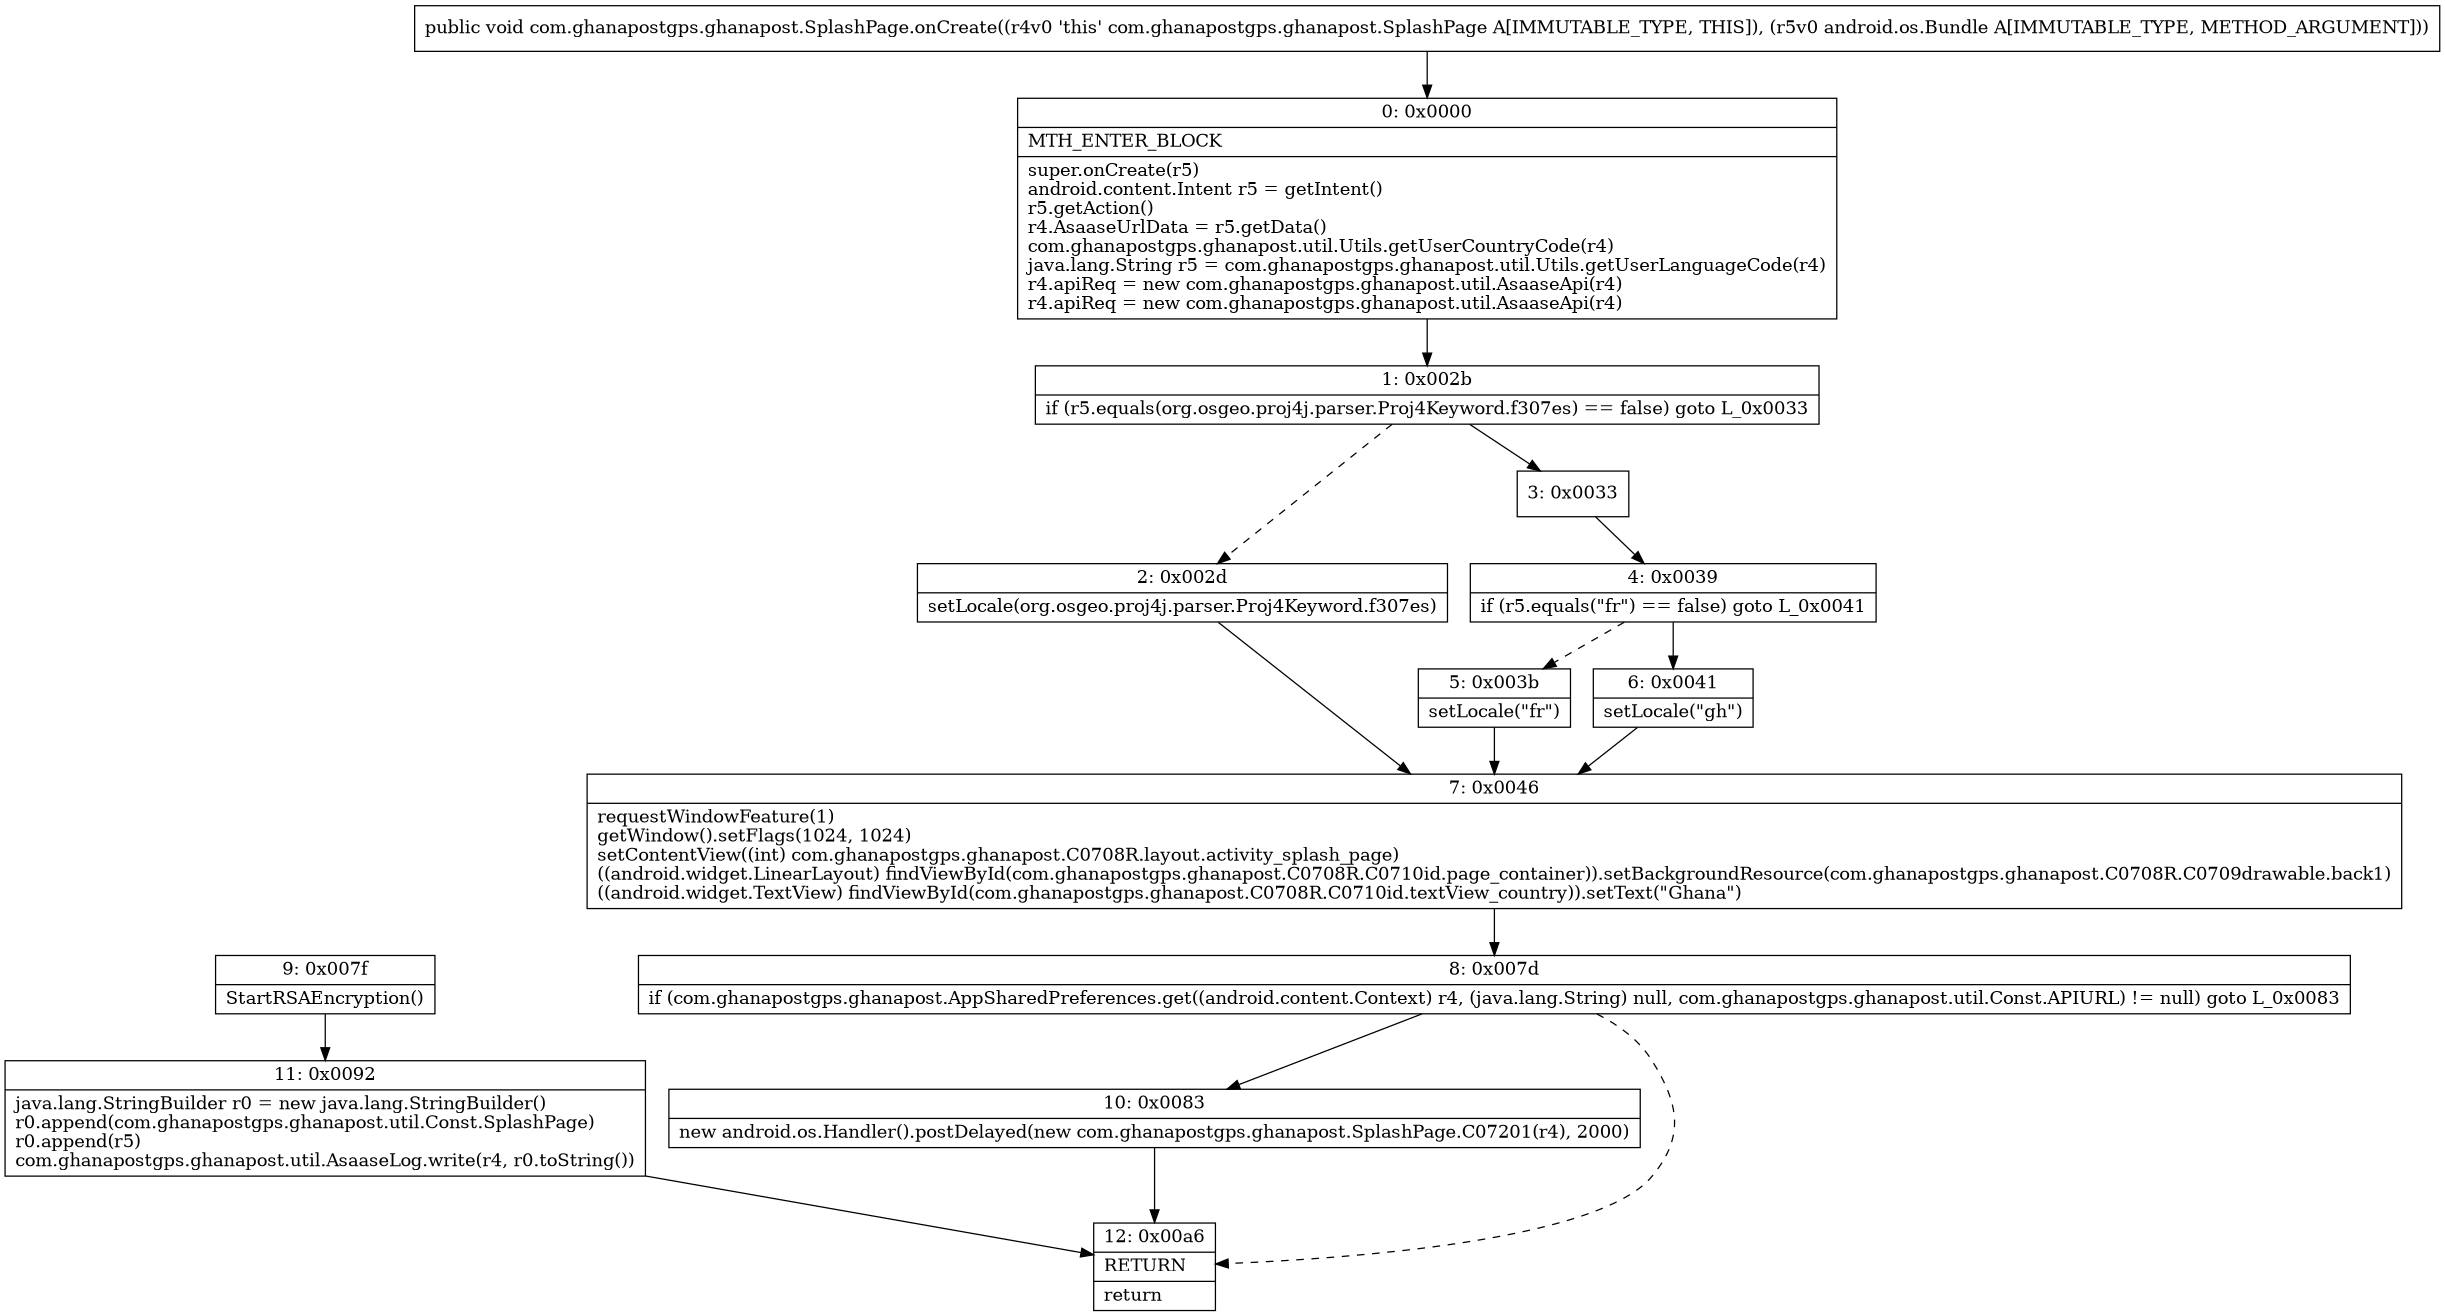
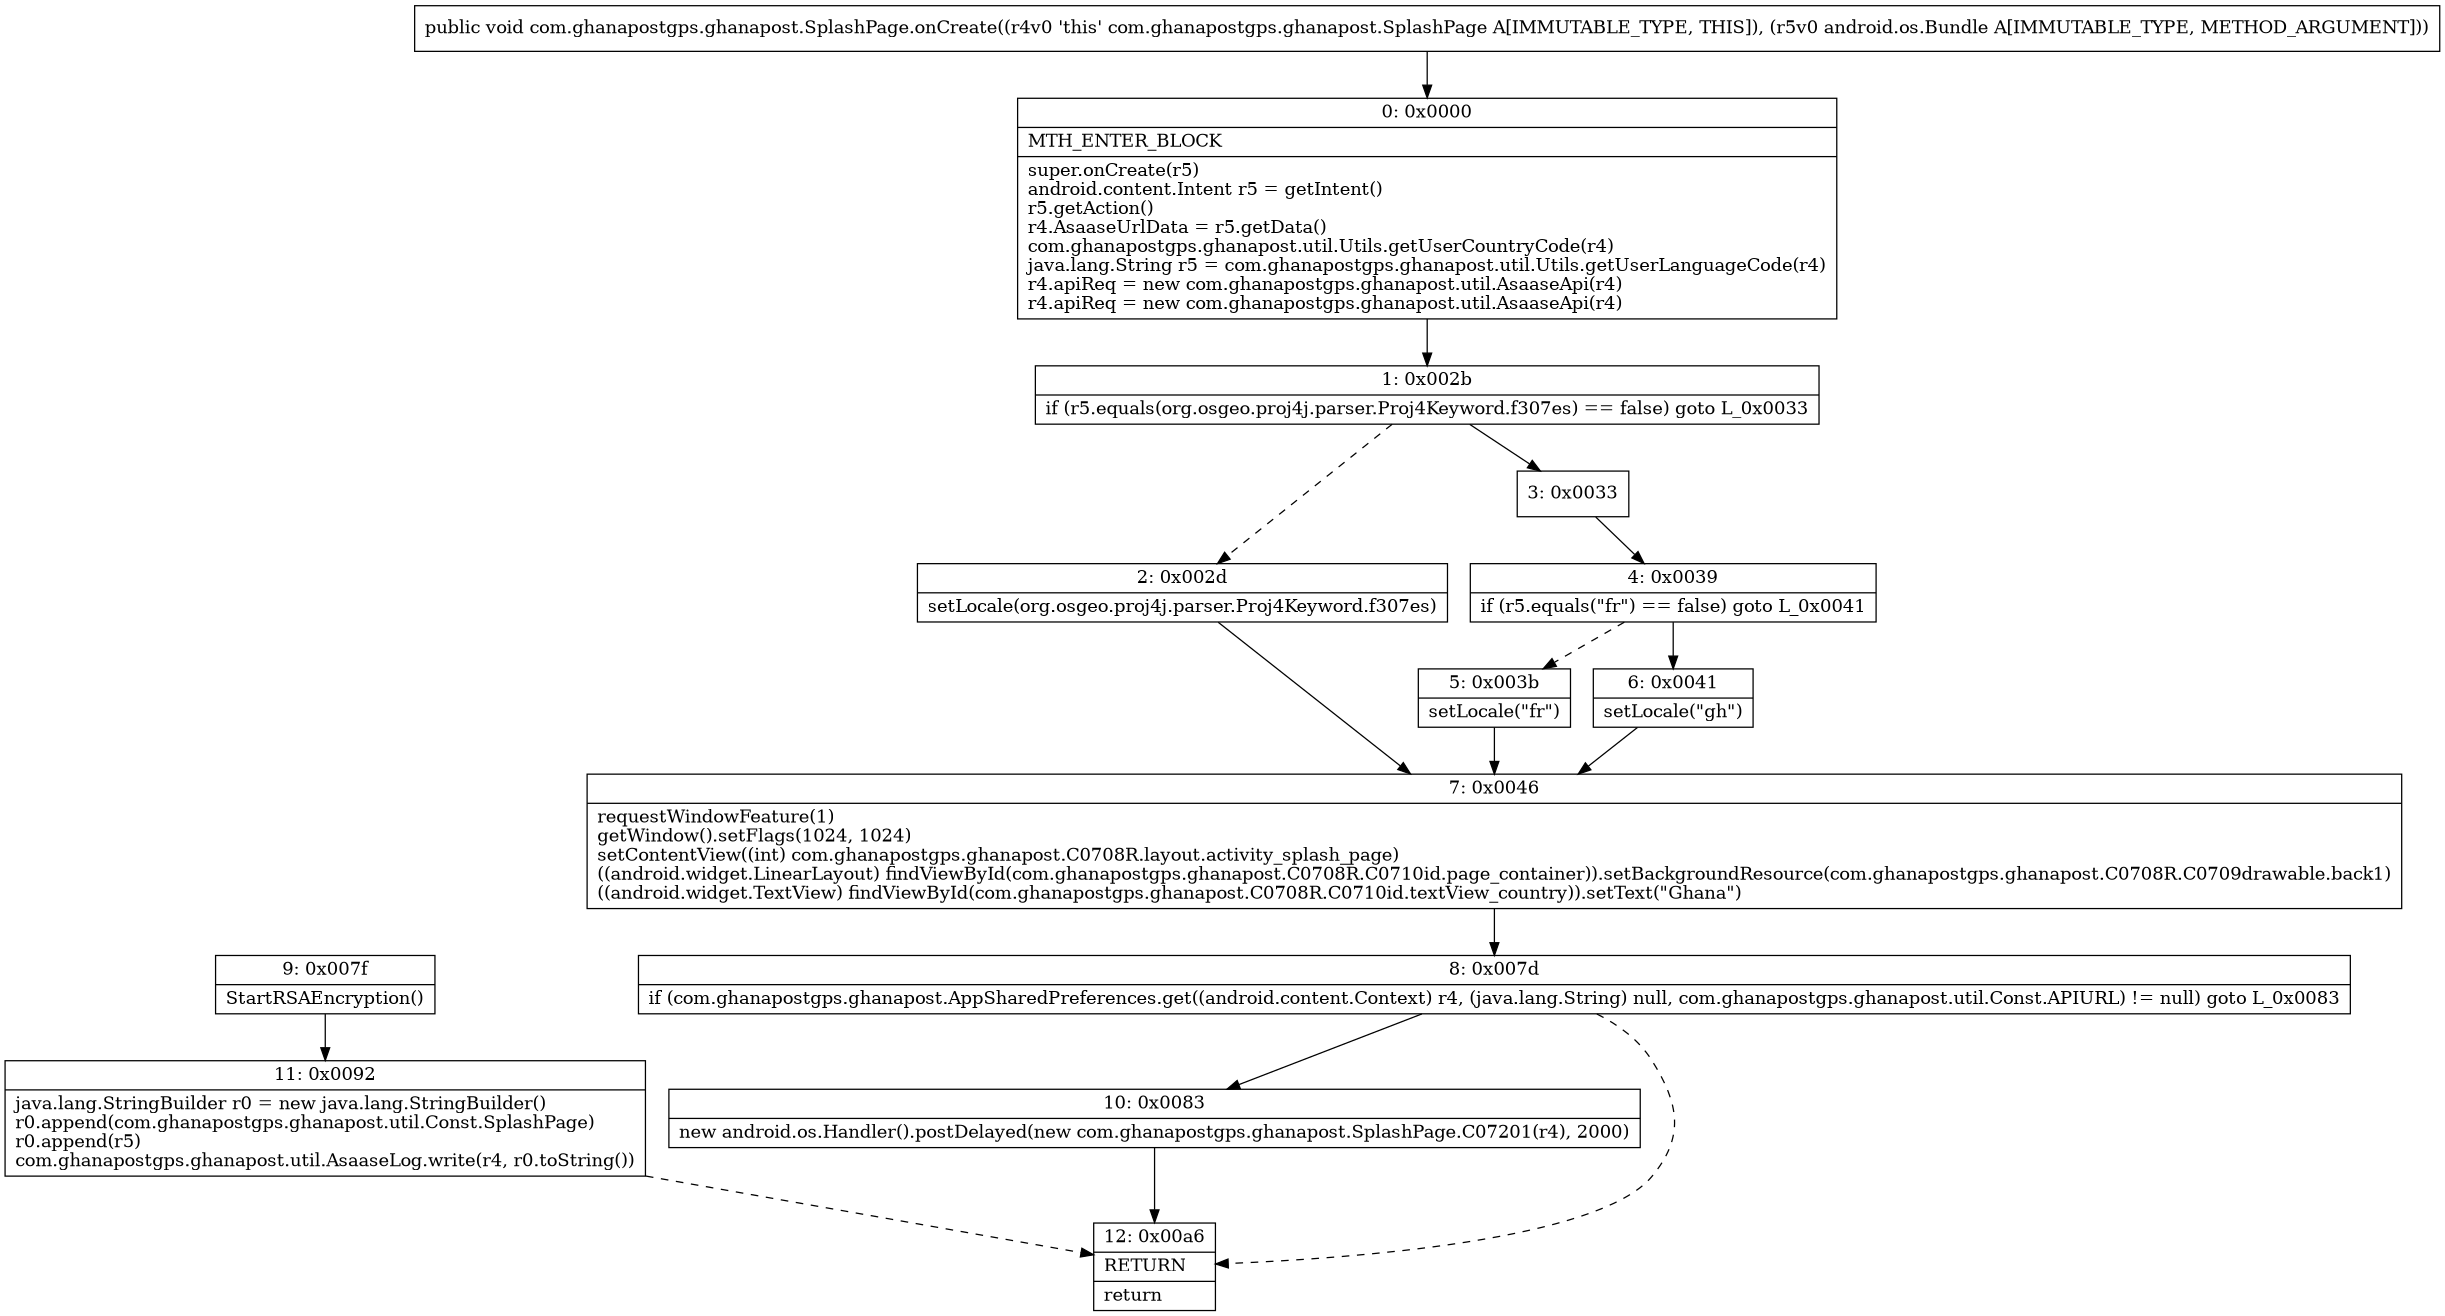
(863, 1214) -> (863, 1214)
